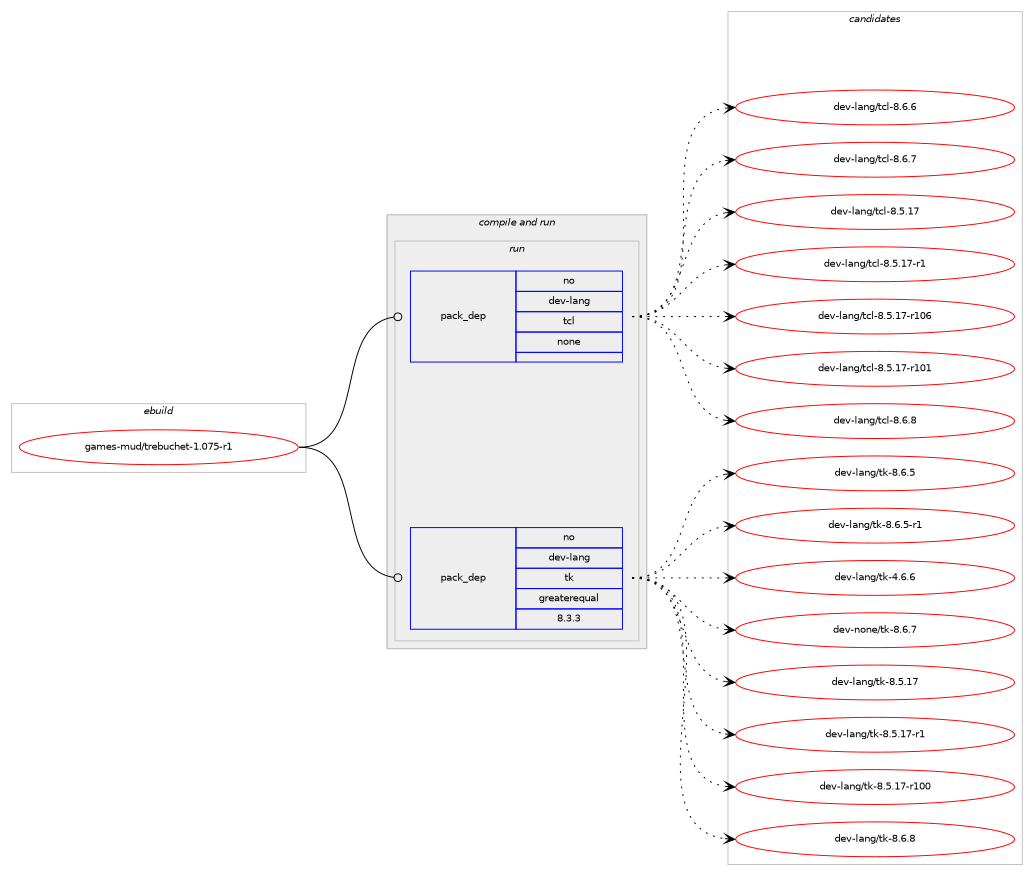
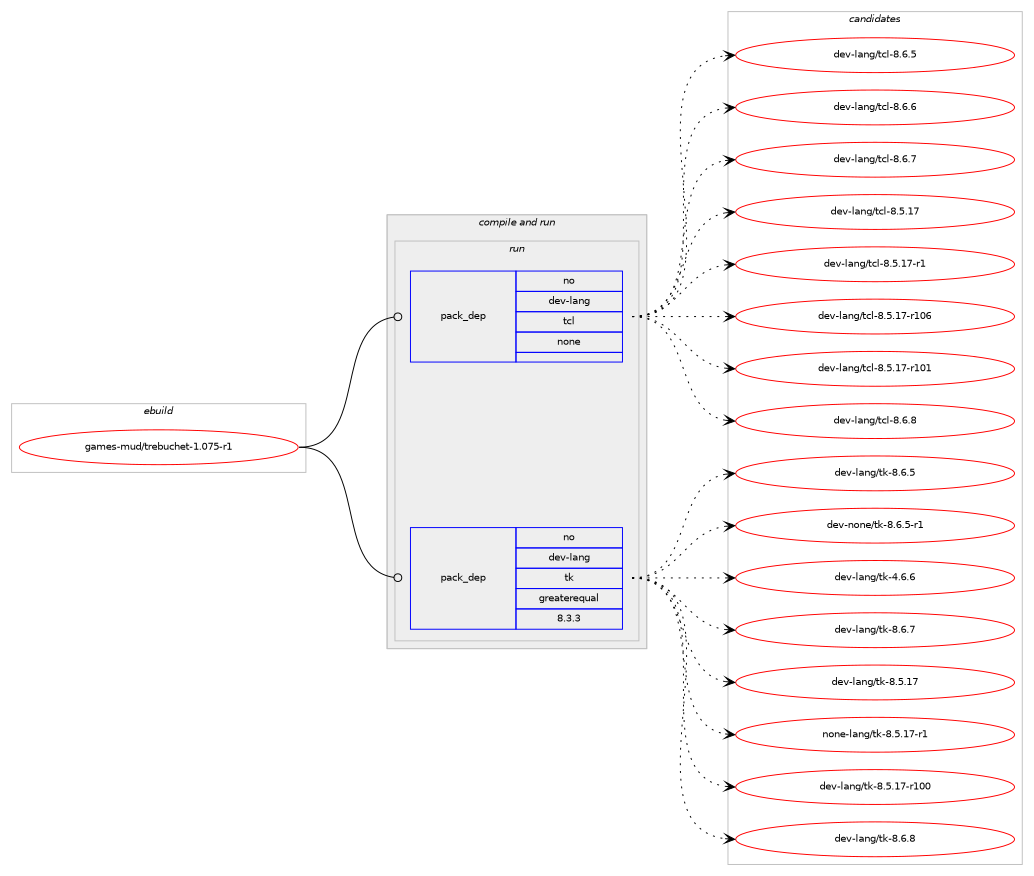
none -> (875, 55)
(875, 526) -> (875, 526)
(875, 630) -> (875, 630)
(875, 735) -> (875, 735)
